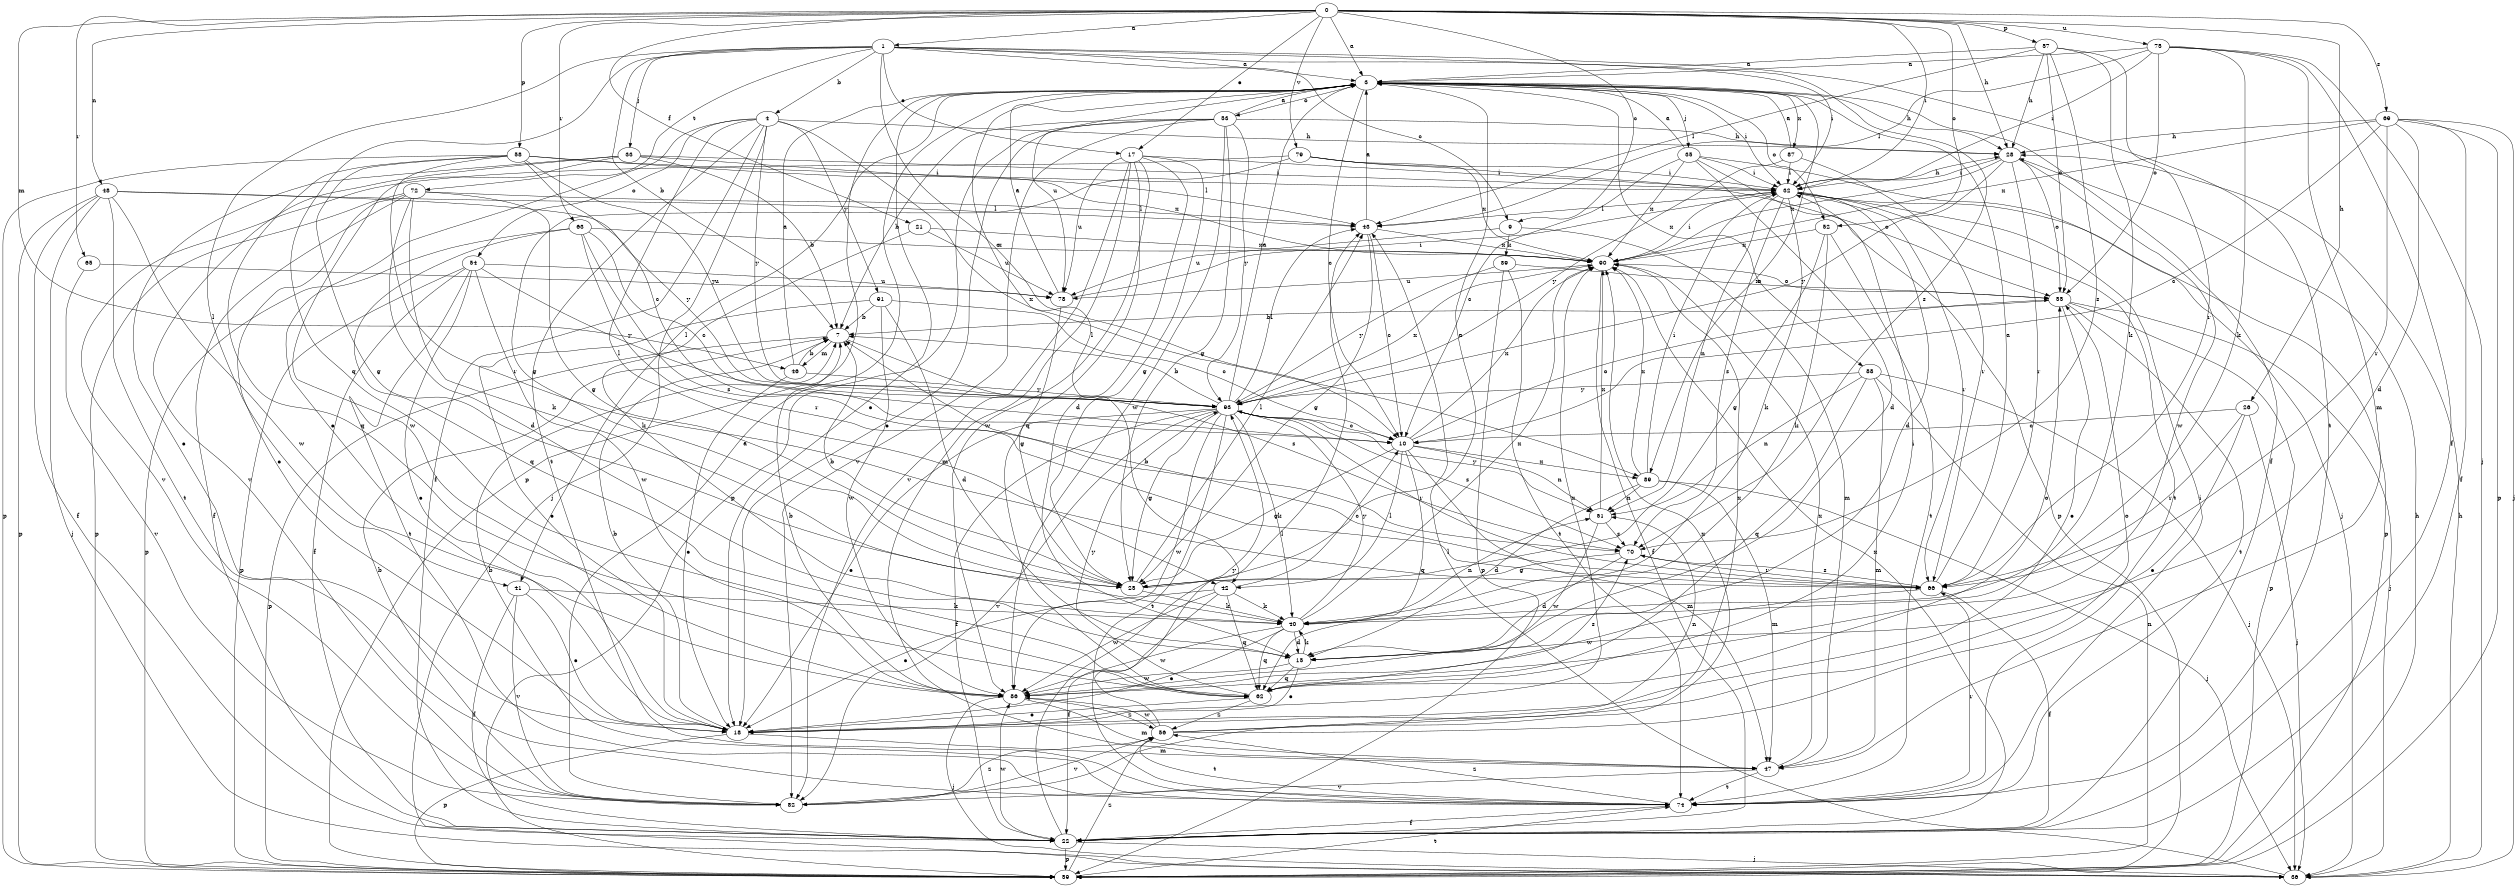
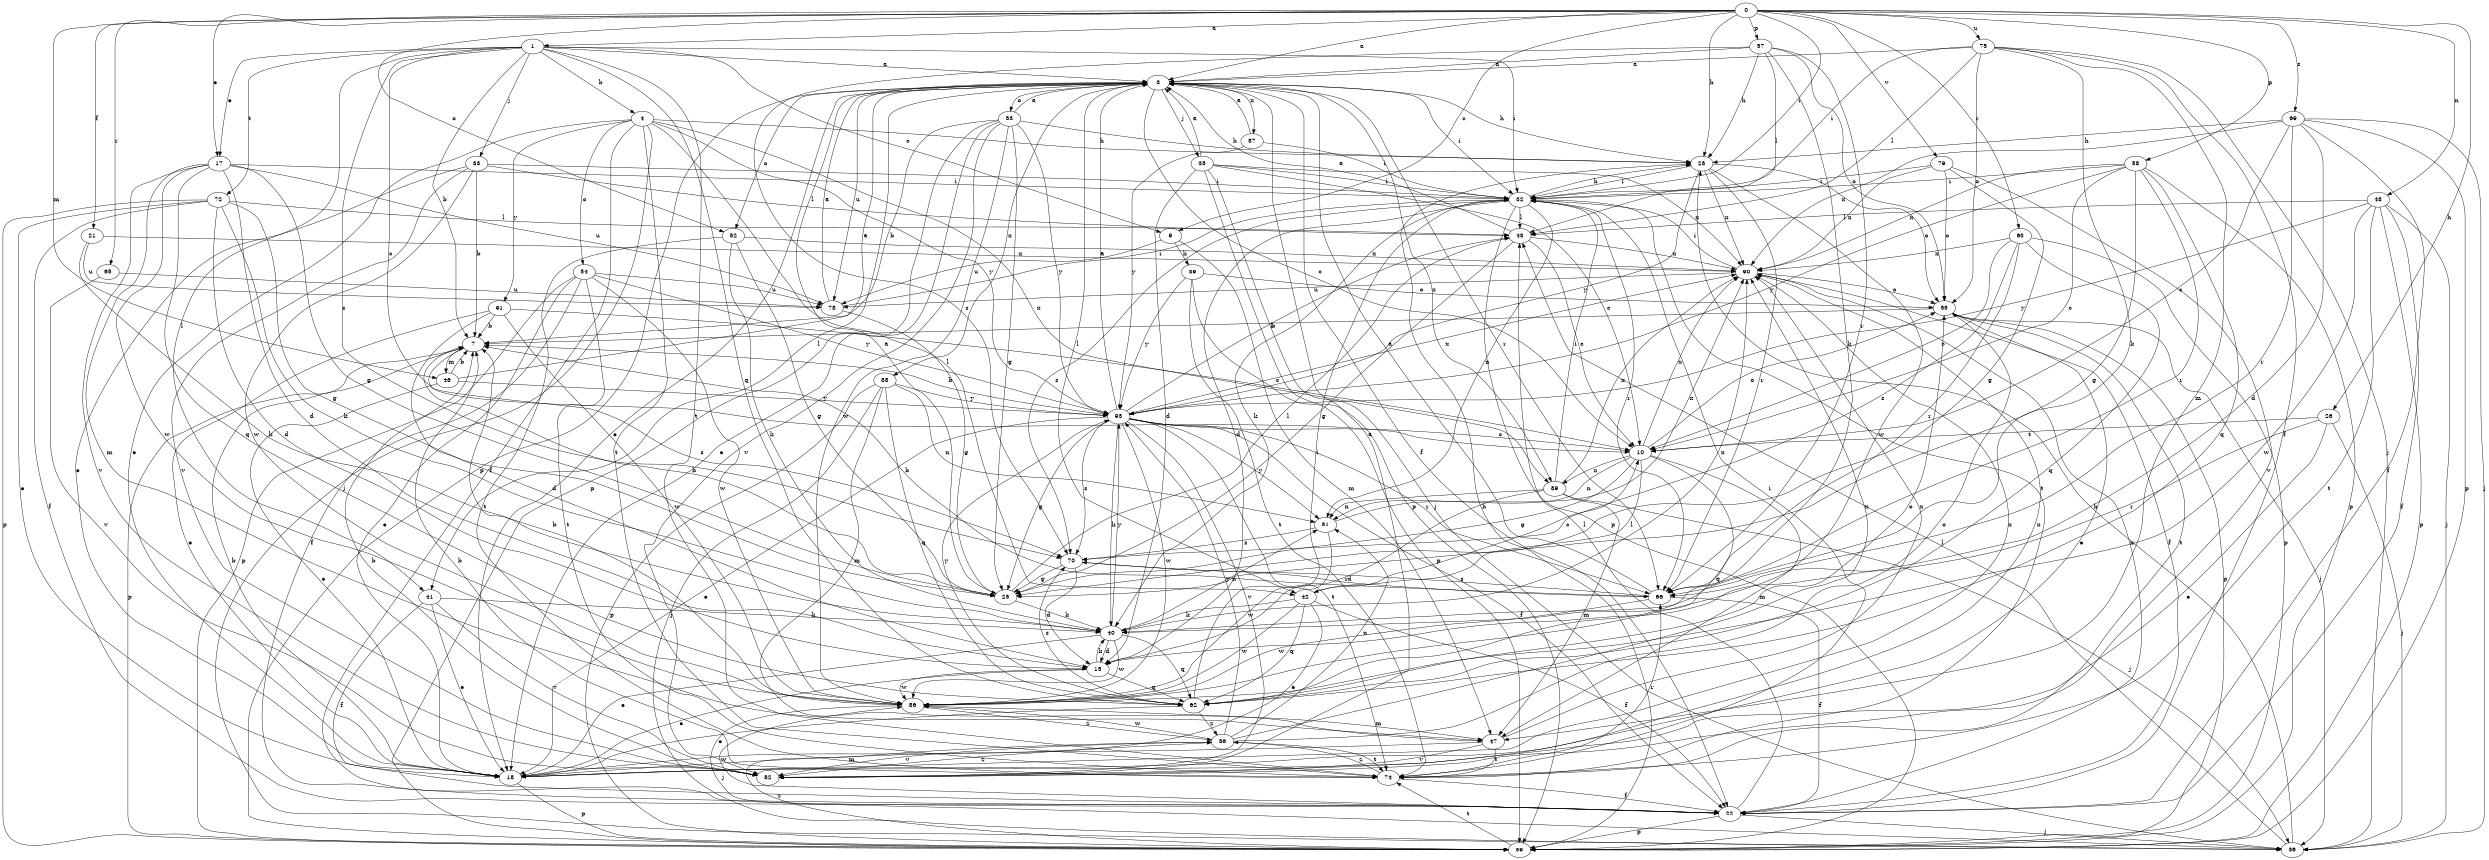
(1982, 324) -> (1455, 270)
(2031, 426) -> (2030, 435)
(2150, 625) -> (612, 615)
(1200, 755) -> (1099, 751)
